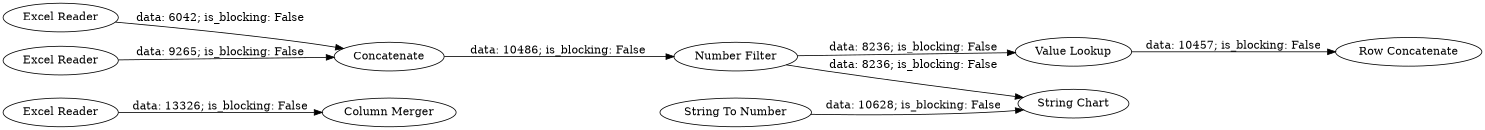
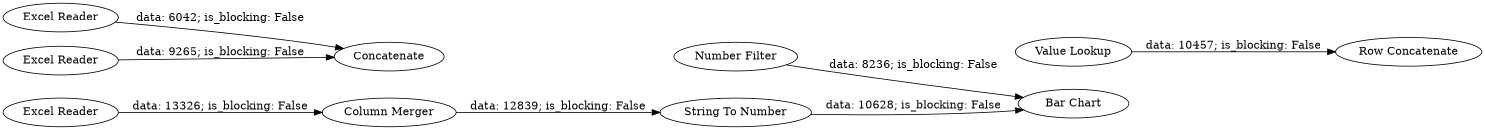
(902, 54) -> none
(555, 57) -> none
(1073, 104) -> (1073, 104)
none -> (554, 112)
